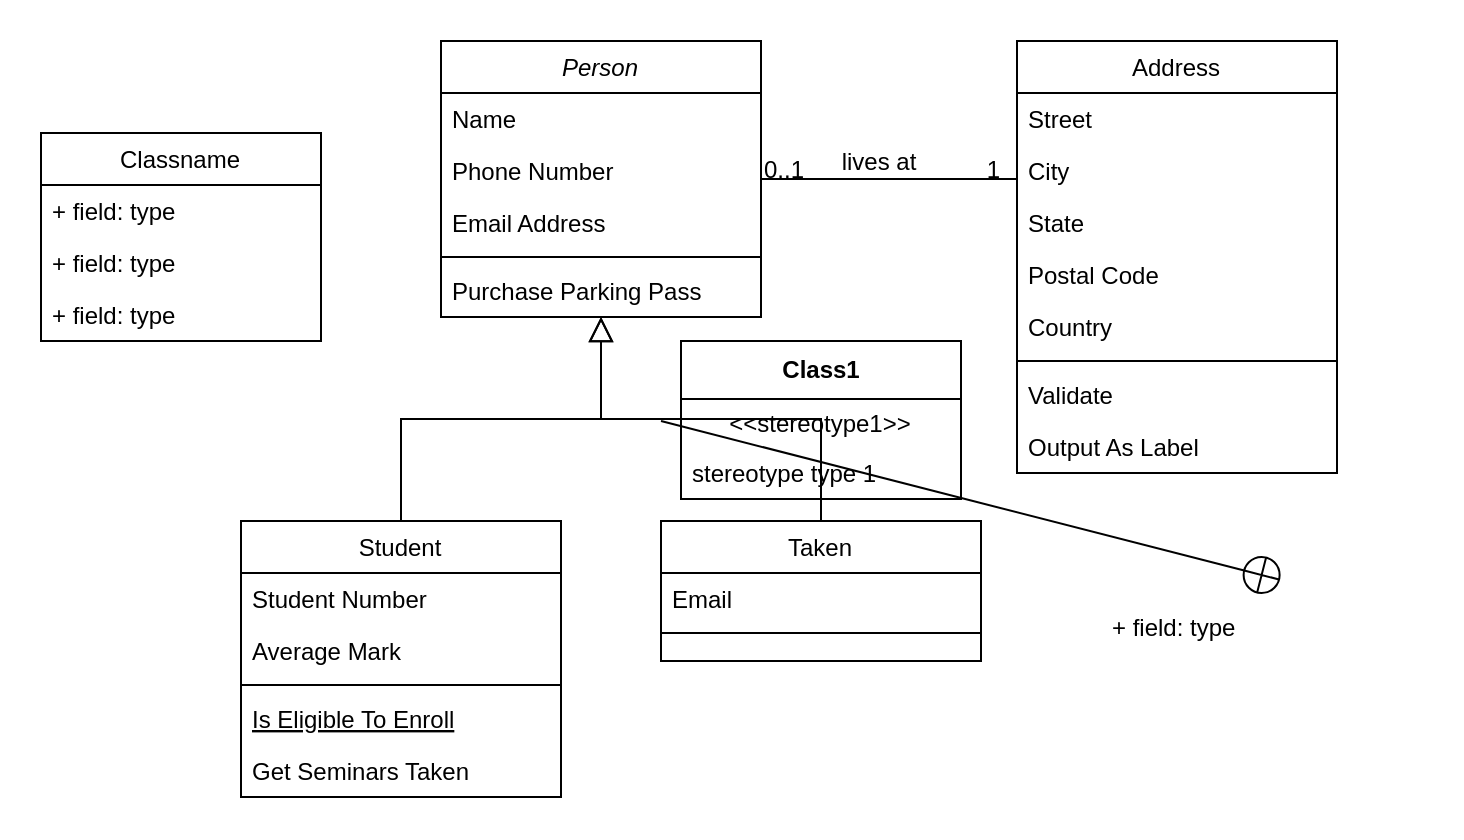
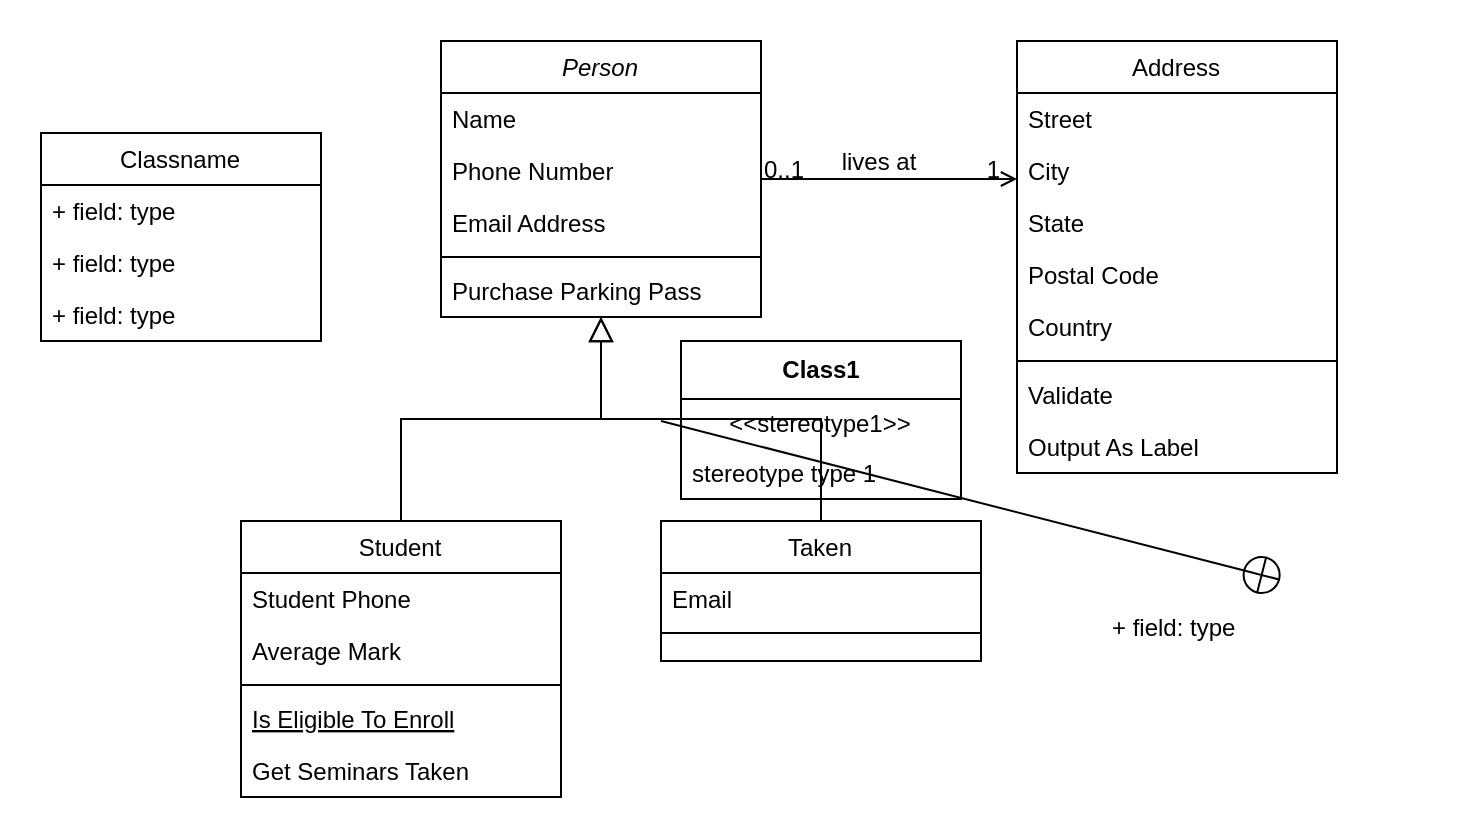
(1009, 179) -> (1009, 179)
(343, 600) -> (336, 600)
